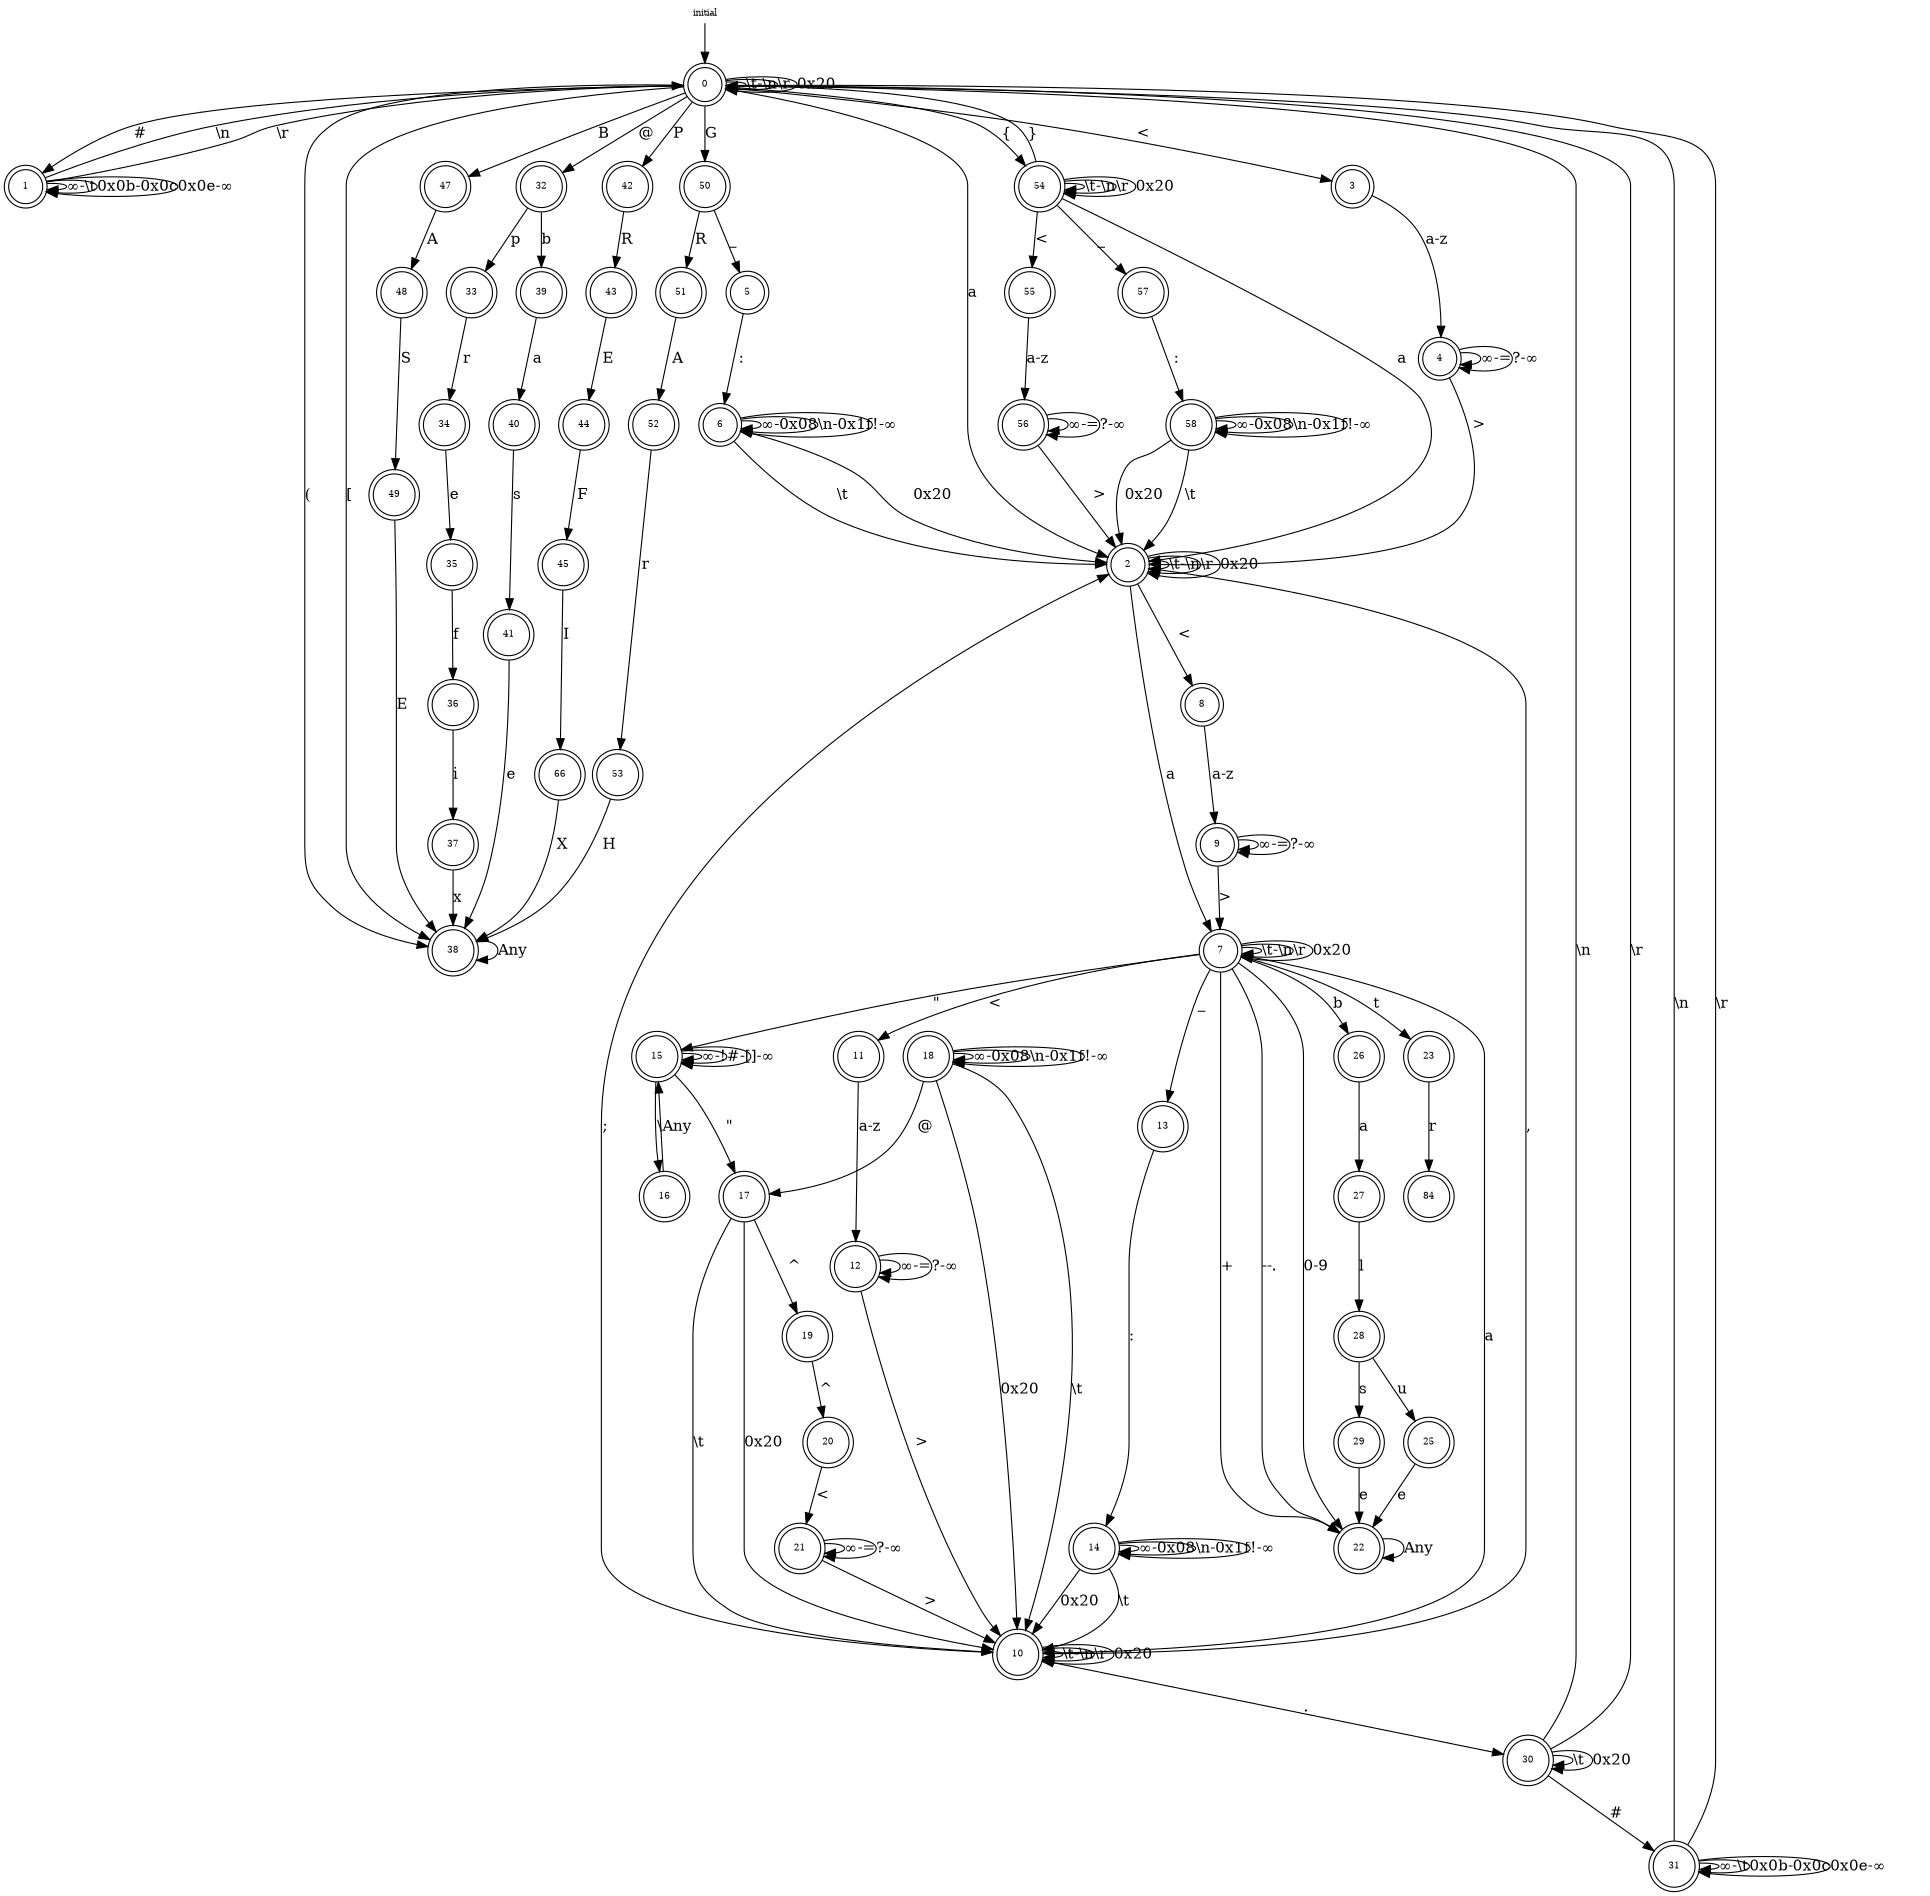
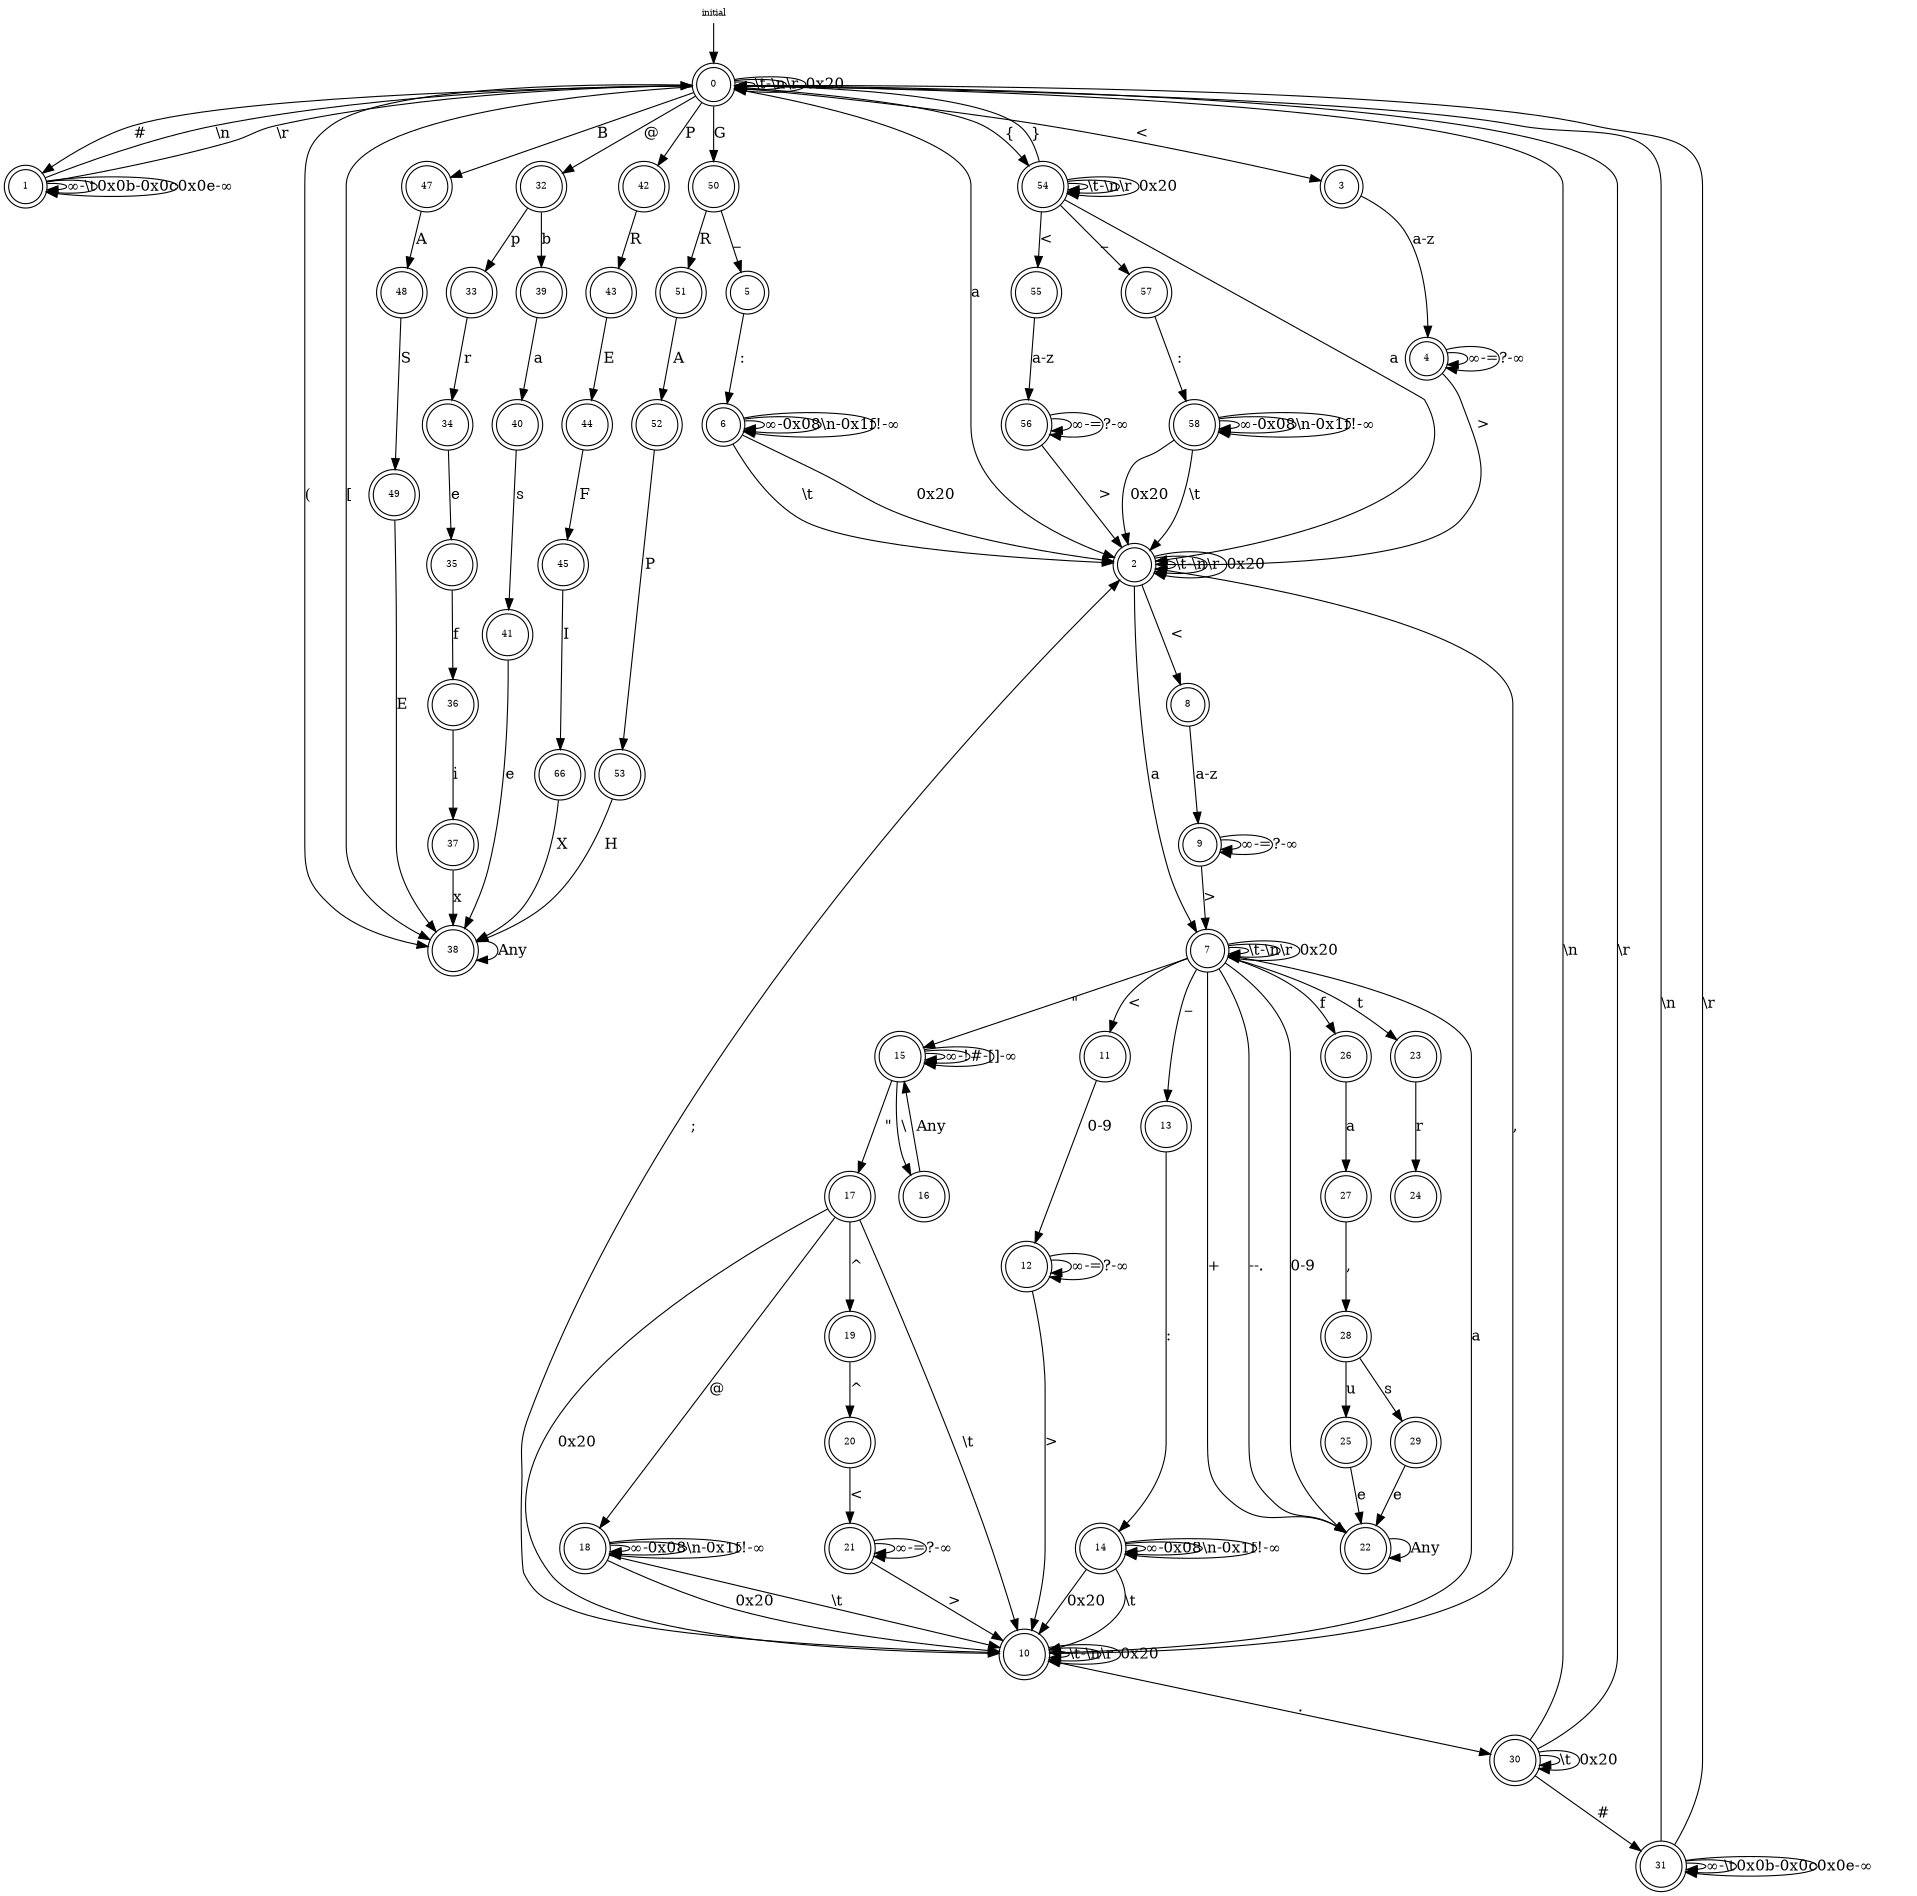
(646, 565) -> (650, 565)
(1338, 1004) -> (1323, 1004)
(870, 1127) -> (1100, 1127)
(872, 1162) -> (721, 1368)
(1429, 1197) -> (1416, 1197)
(1362, 1267) -> (1349, 1267)
